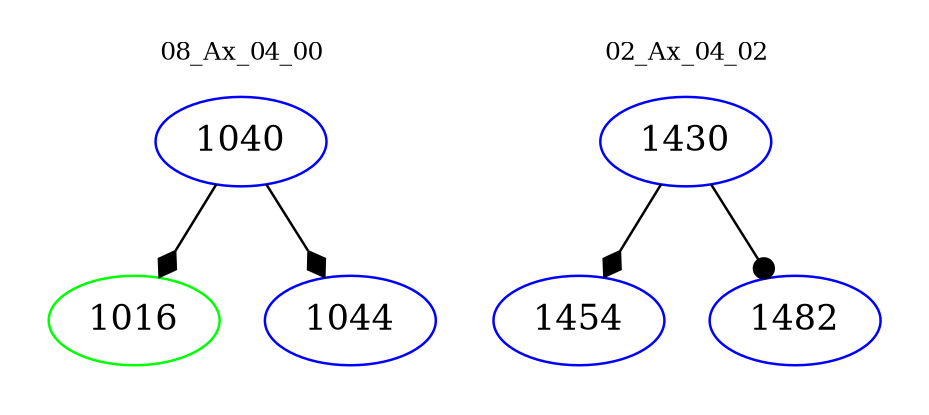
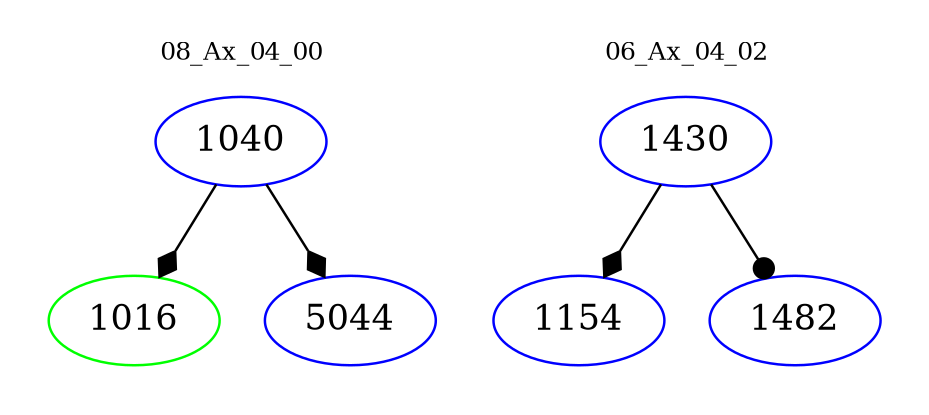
(687, 53) -> (687, 53)
(350, 321) -> (350, 321)
(579, 321) -> (579, 321)
